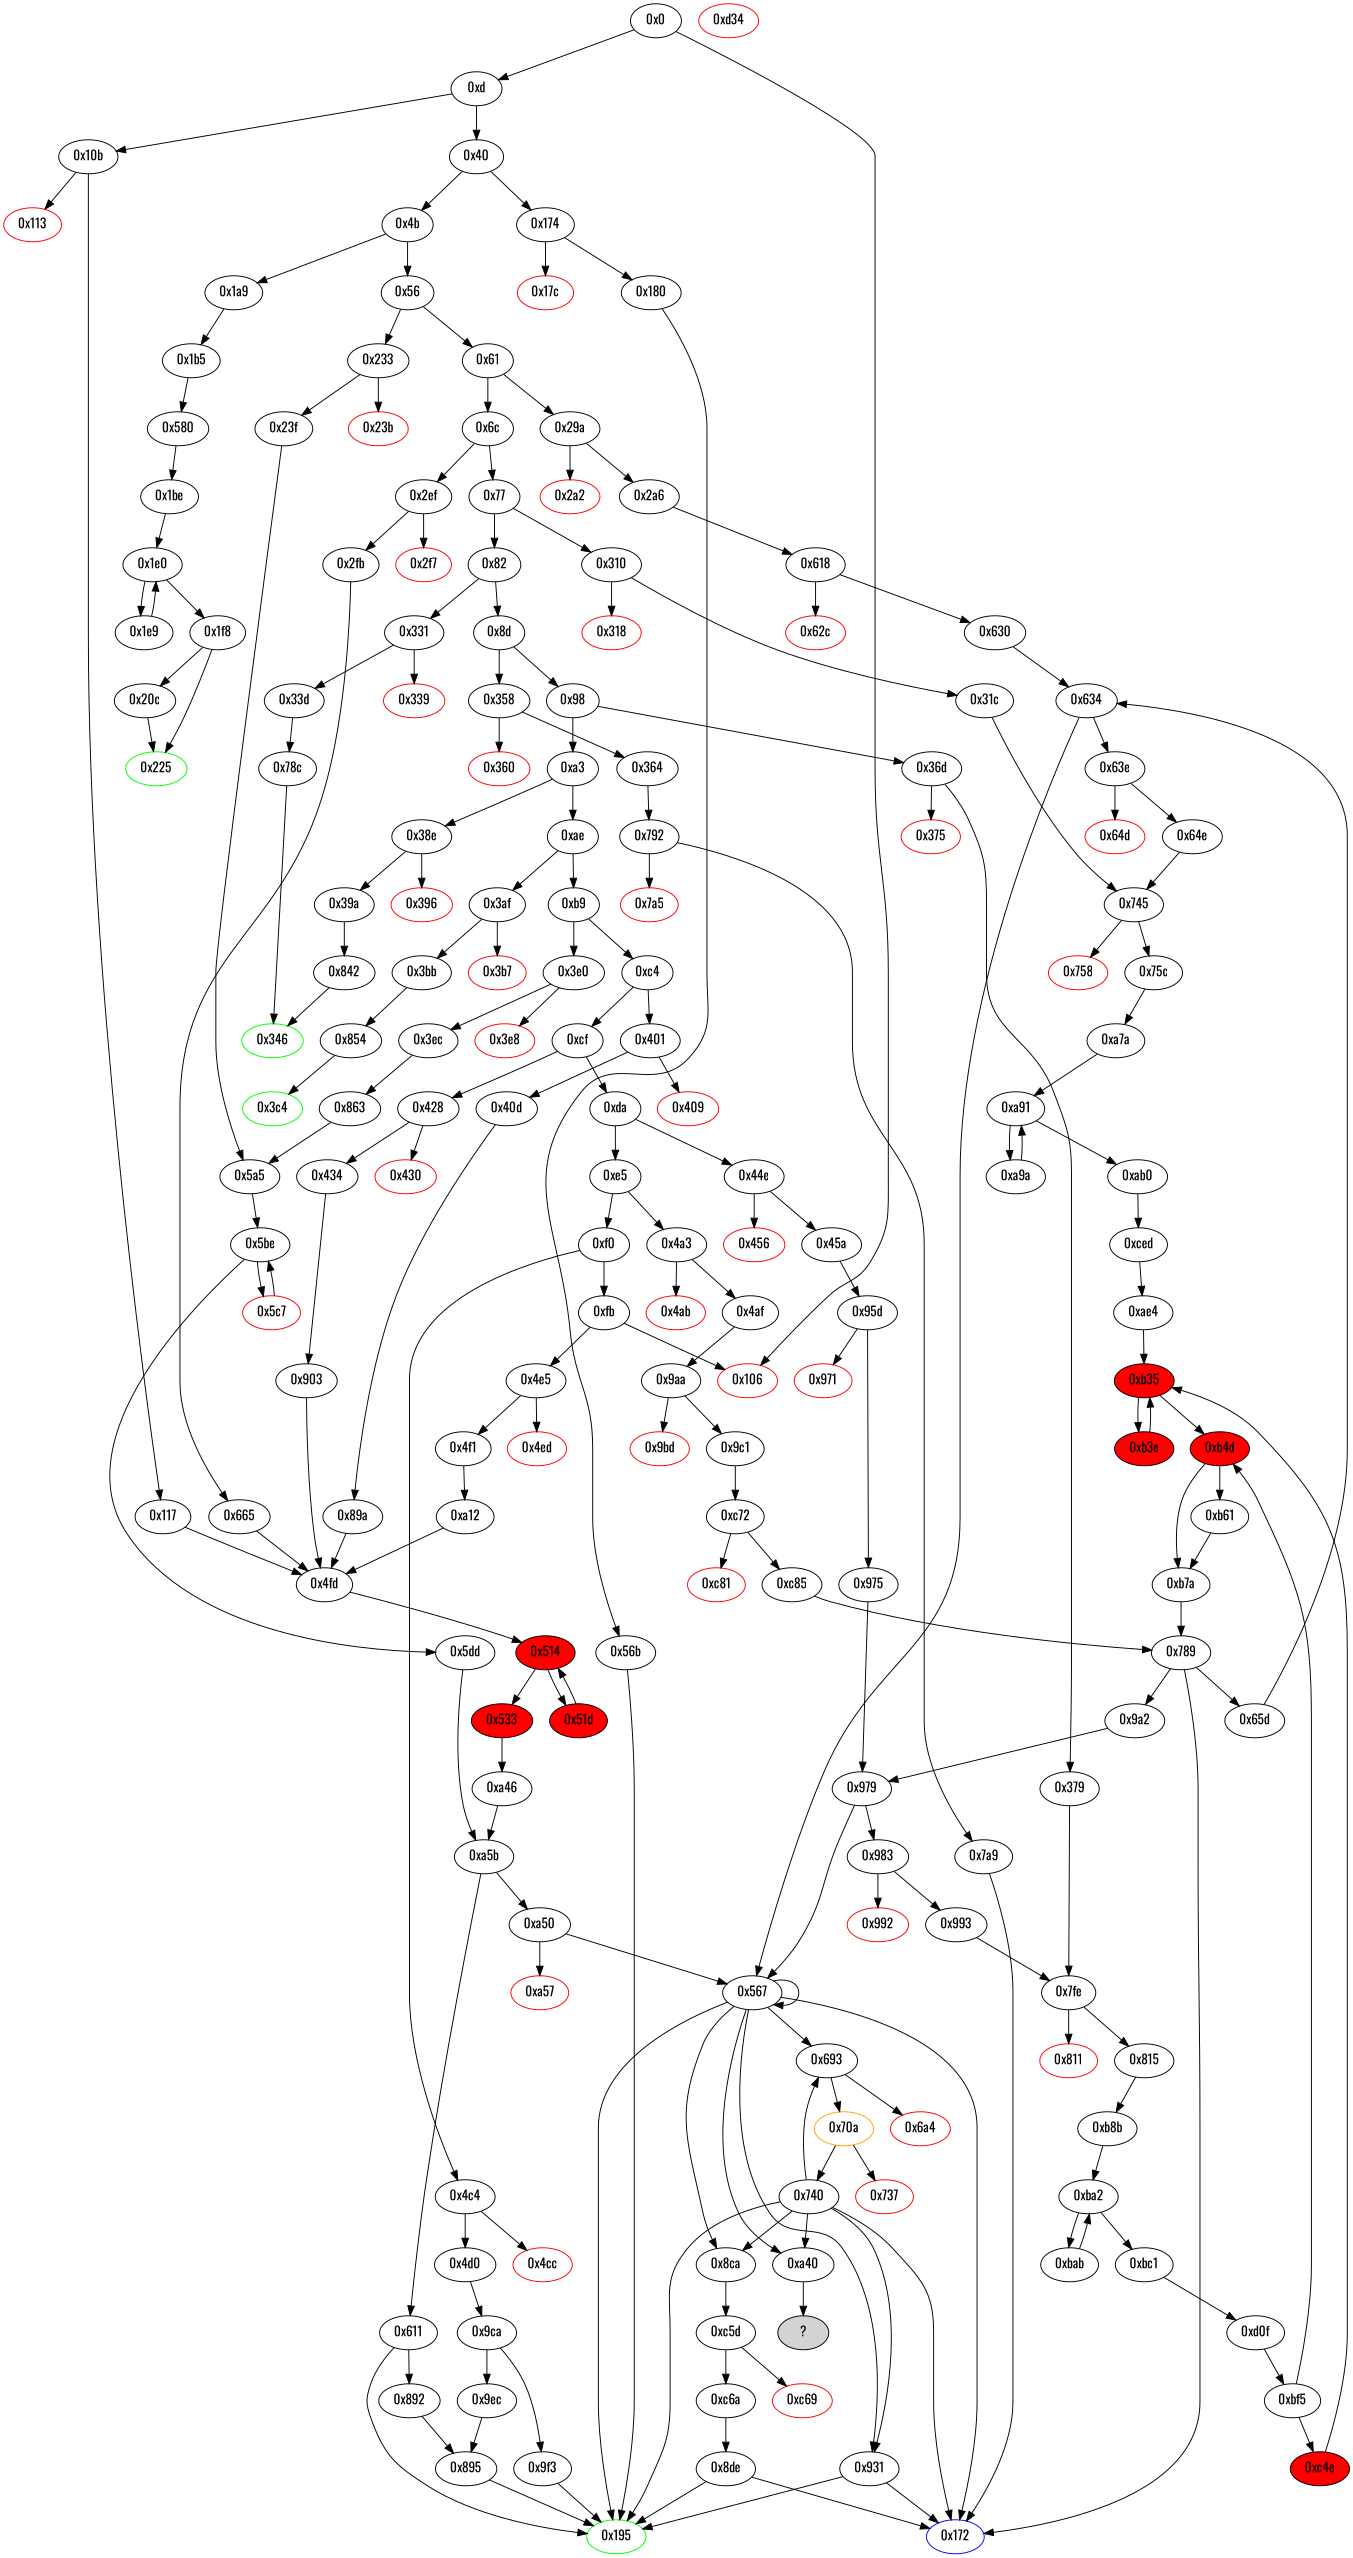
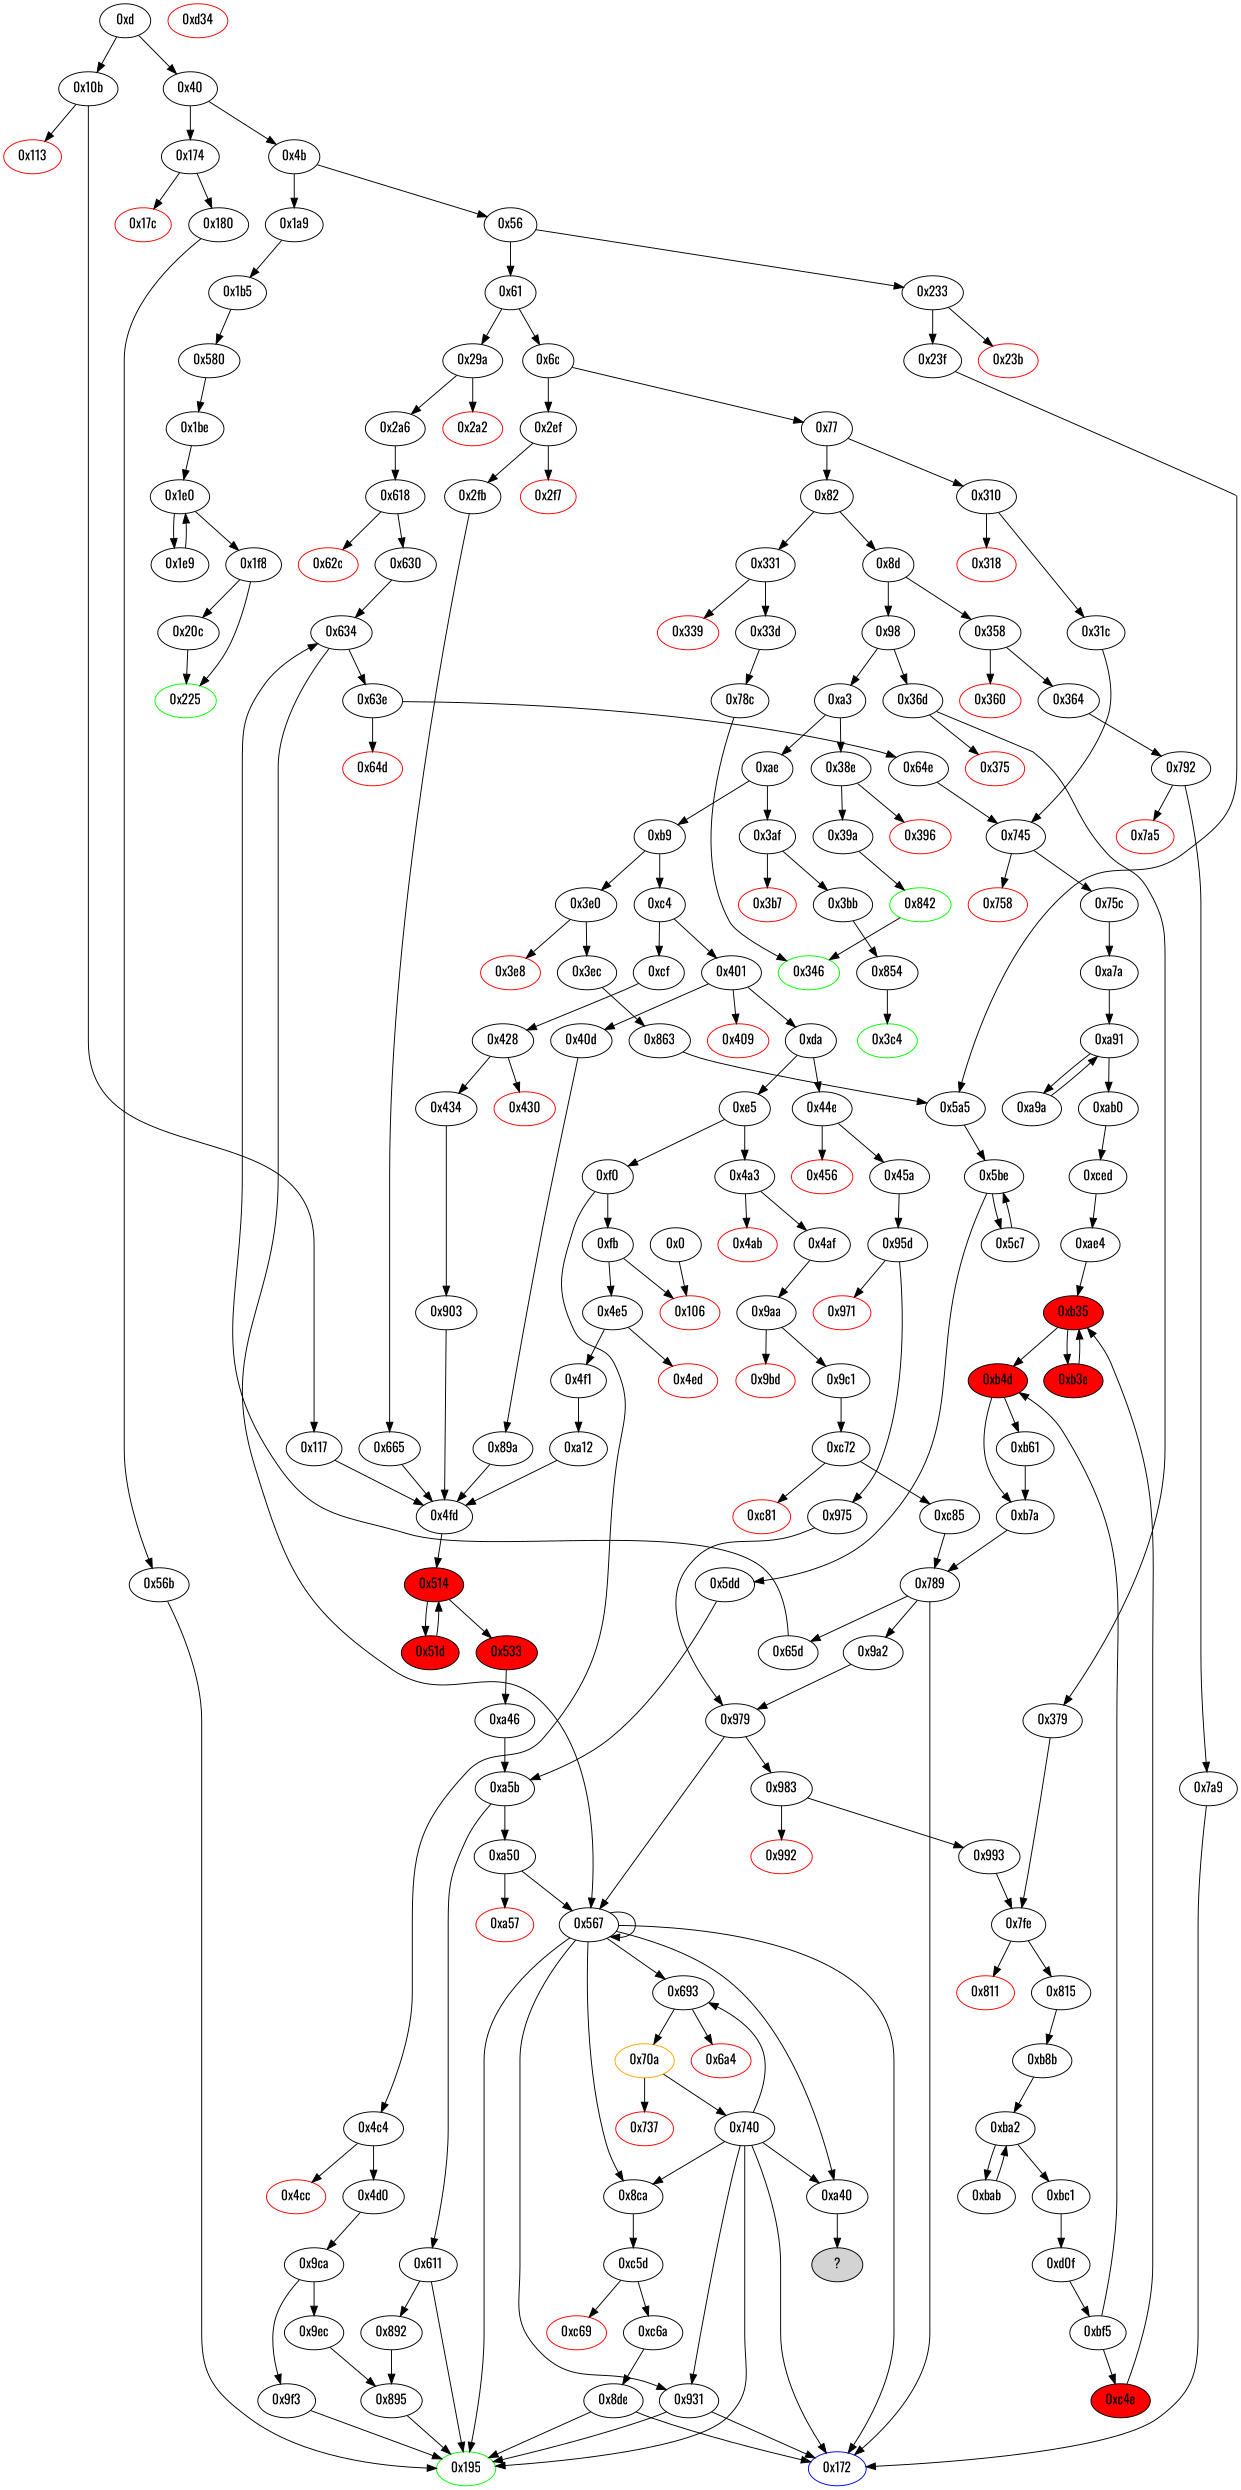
(571, 53) -> none
(344, 973) -> (920, 905)
(596, 1073) -> (768, 1004)
(272, 1313) -> (1010, 1245)
